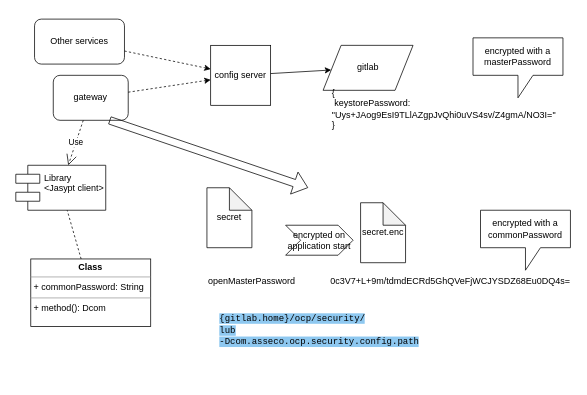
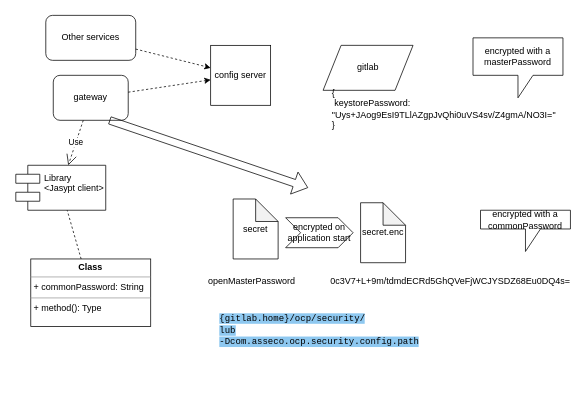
(79, 42) -> (90, 38)
(298, 72) -> none
(229, 218) -> (255, 229)
(319, 240) -> (319, 233)
(525, 240) -> (525, 231)
(86, 275) -> (86, 275)
